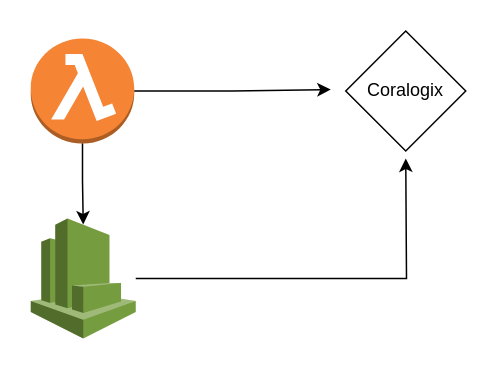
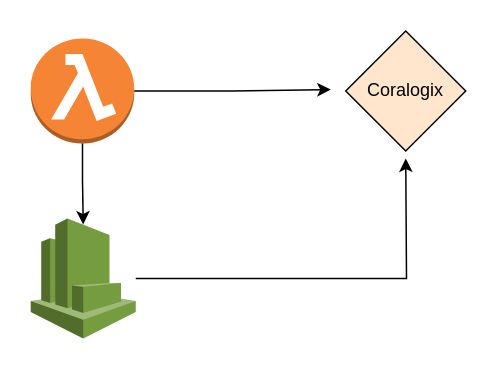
(406, 91) -> (406, 91)
